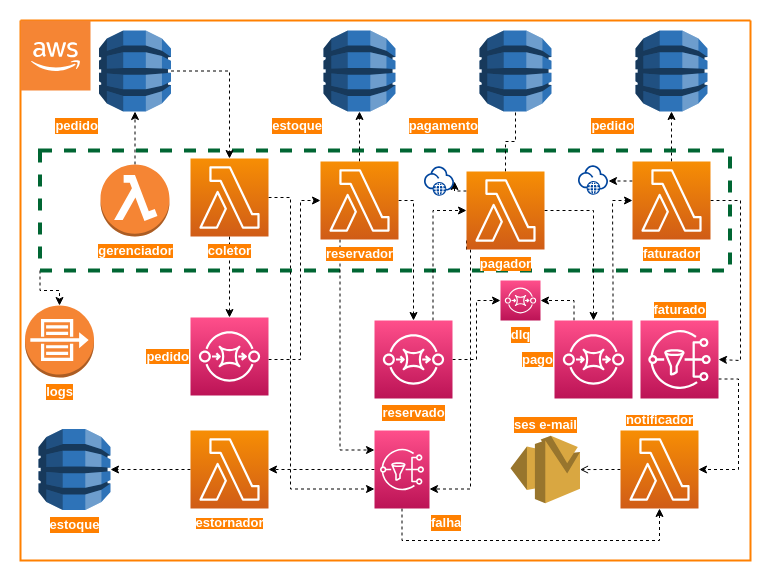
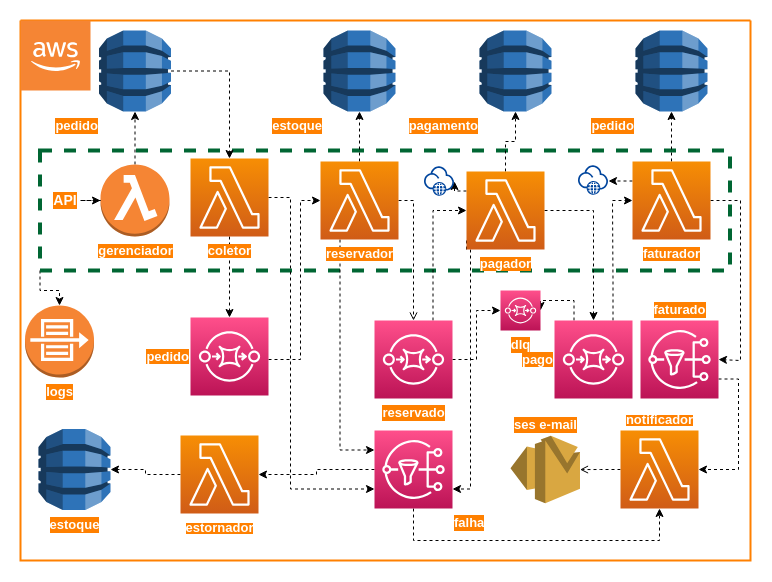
(516, 117) -> (516, 120)
none -> (66, 201)
none -> (95, 201)
(521, 301) -> (521, 311)
(414, 312) -> (414, 314)
(230, 470) -> (220, 475)
(402, 470) -> (414, 470)
